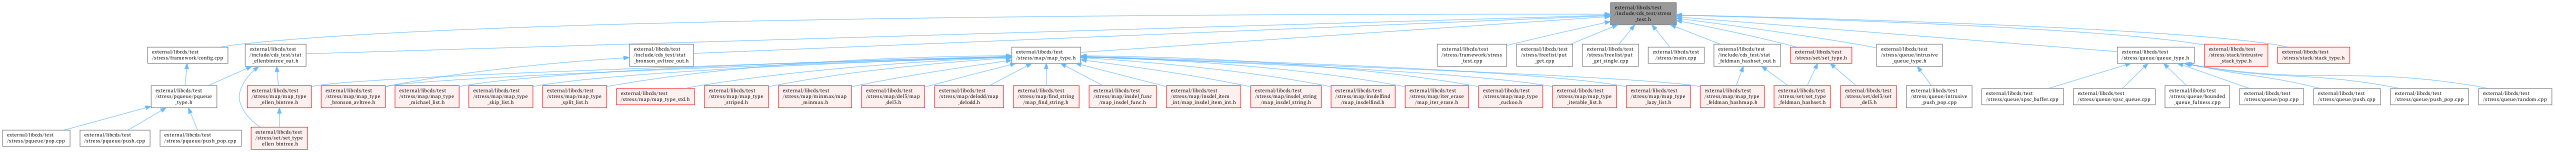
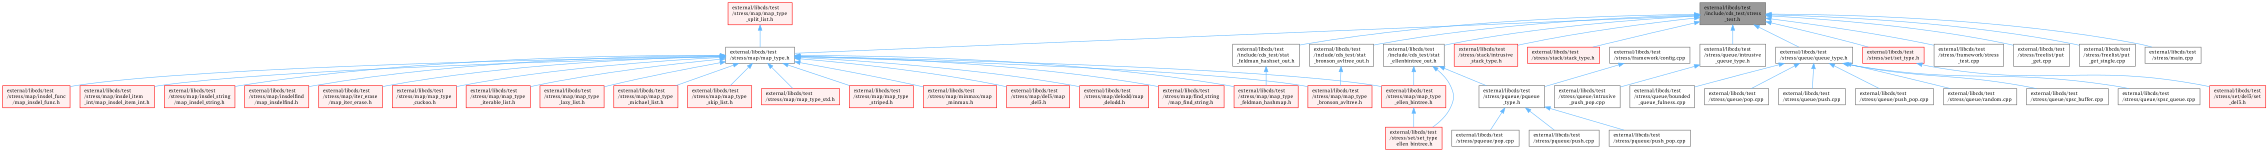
(912, 18) -> none
(806, 63) -> (760, 39)
(1802, 97) -> none
